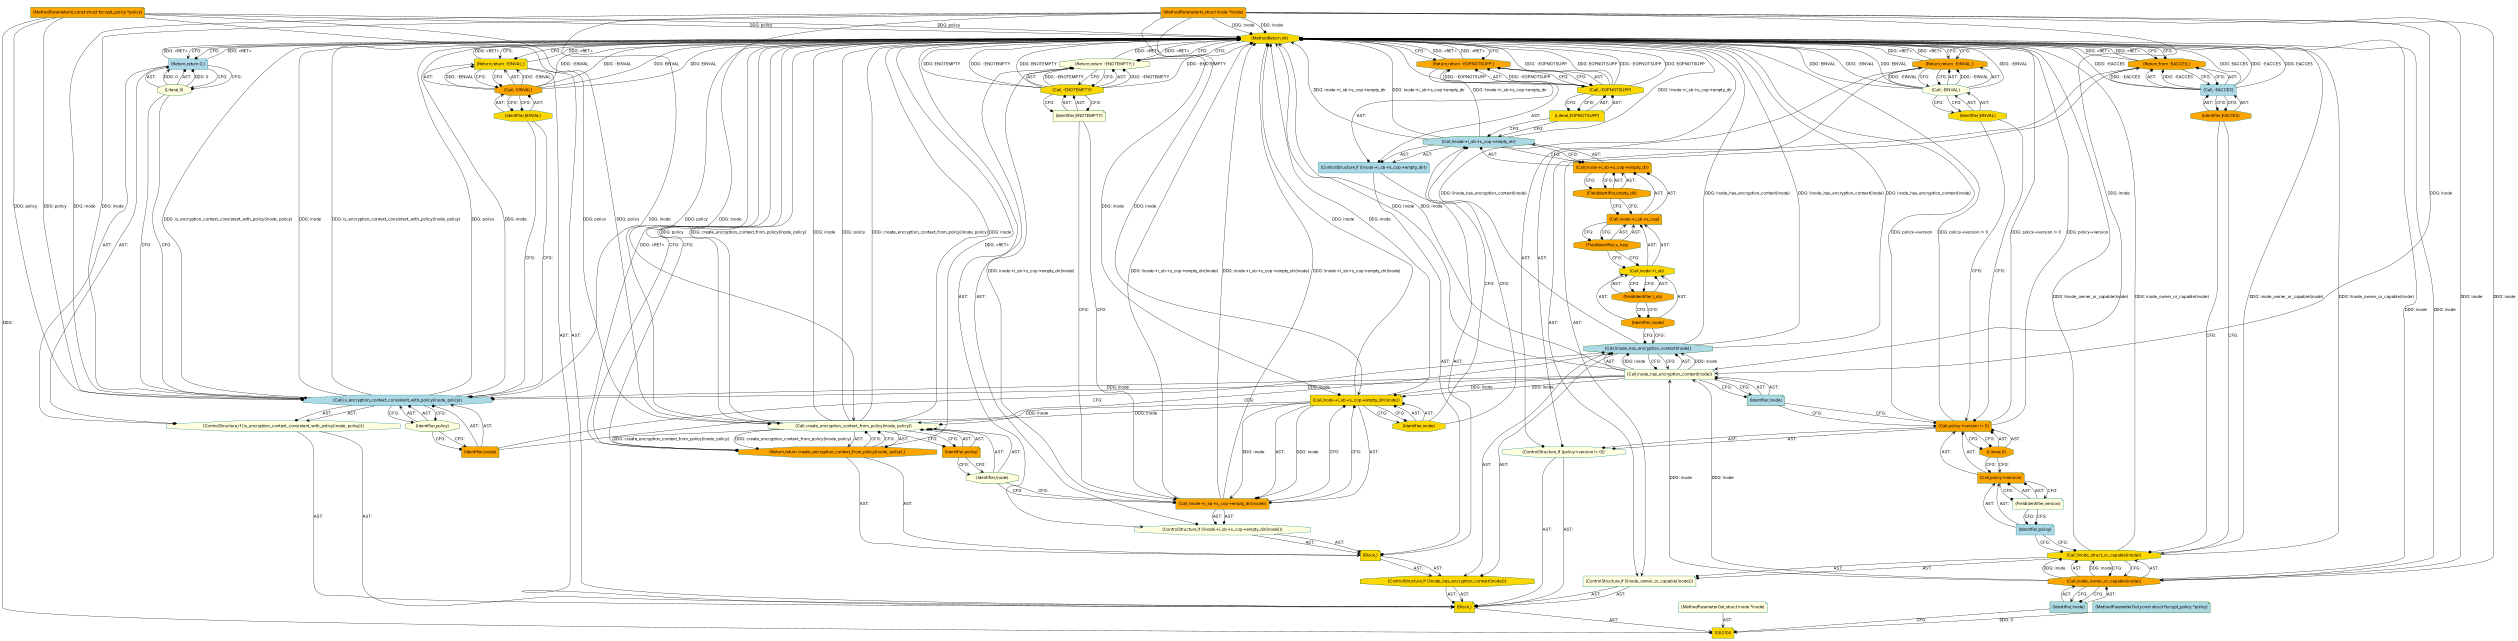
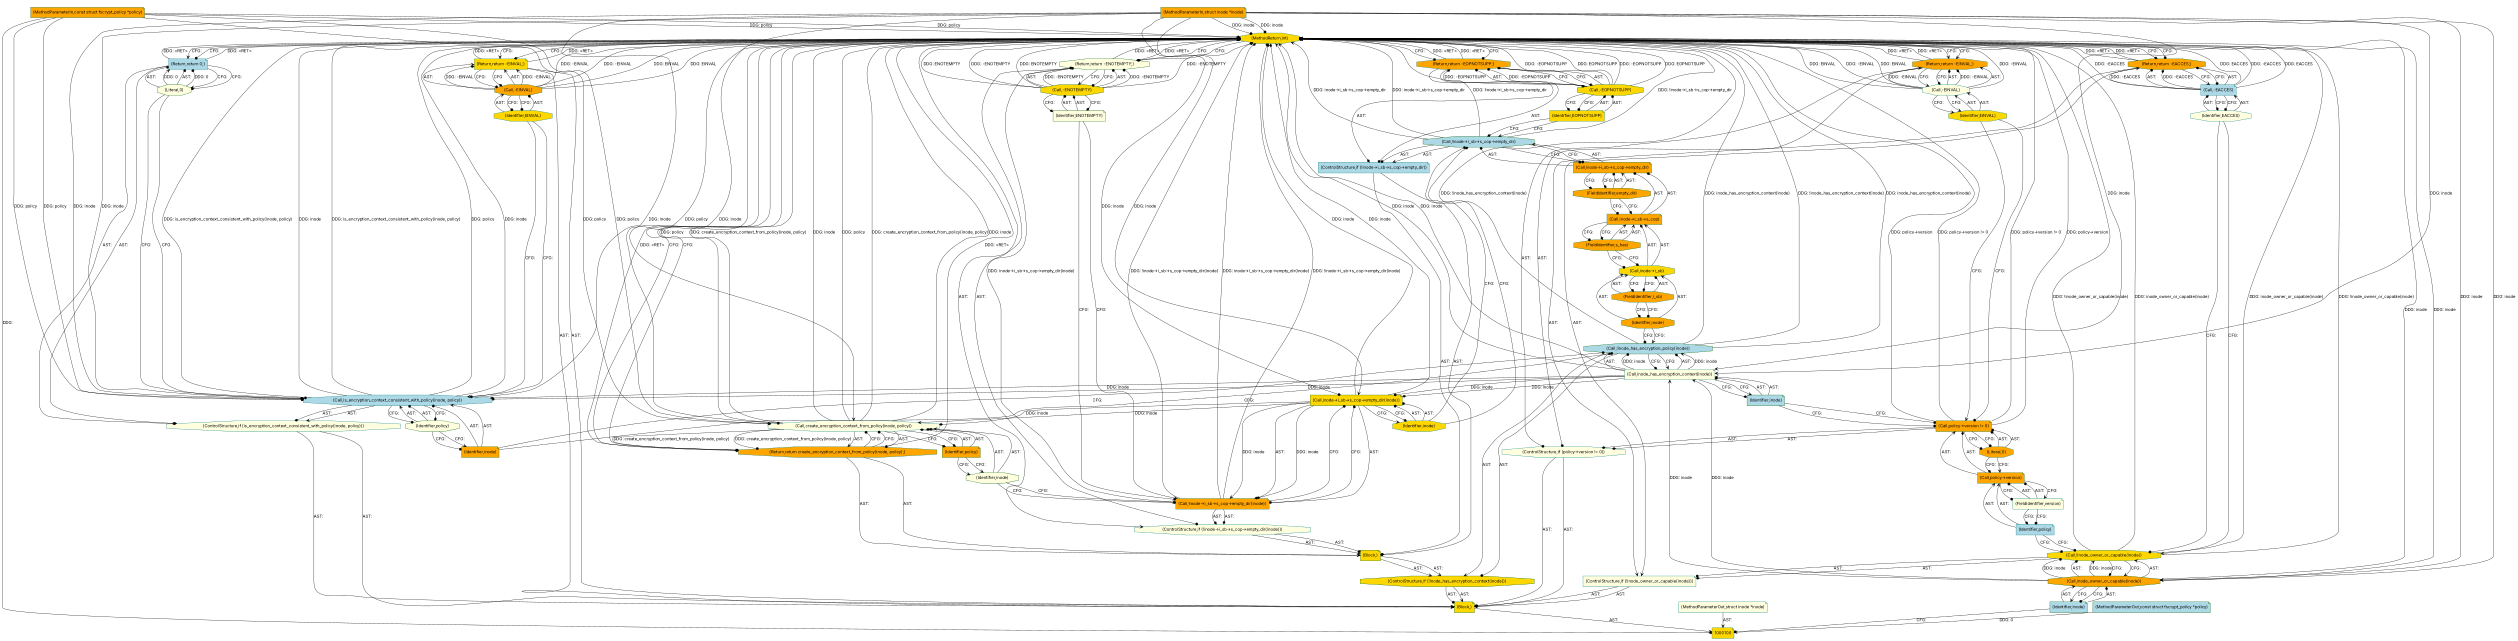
(2167, 64) -> (2167, 64)
(1577, 116) -> (1577, 116)
(2221, 116) -> (2221, 116)
(1648, 349) -> (1648, 349)
(2104, 556) -> (2104, 556)
